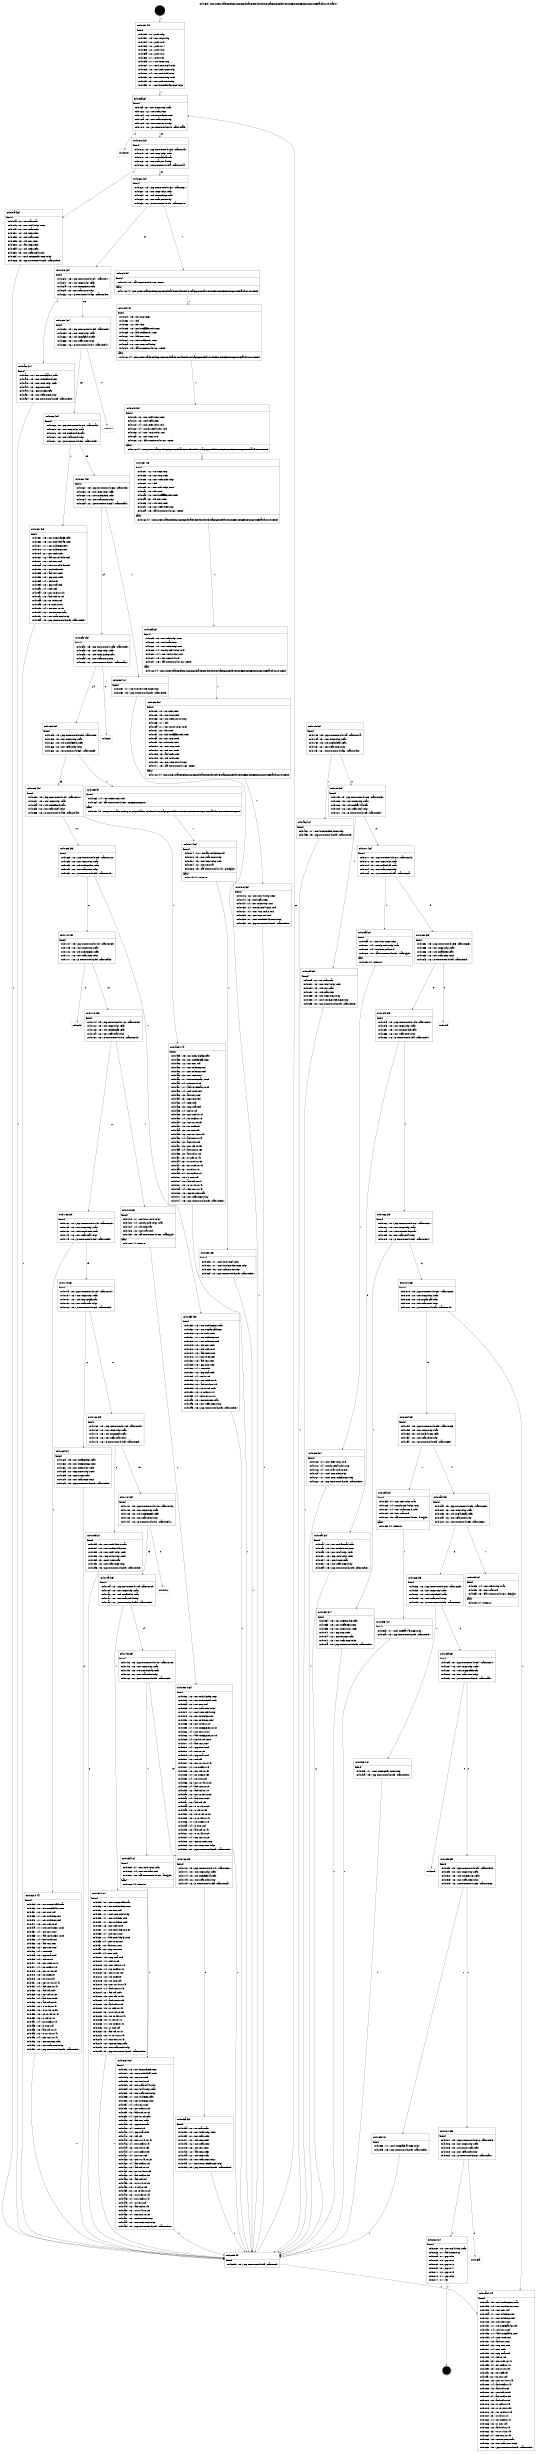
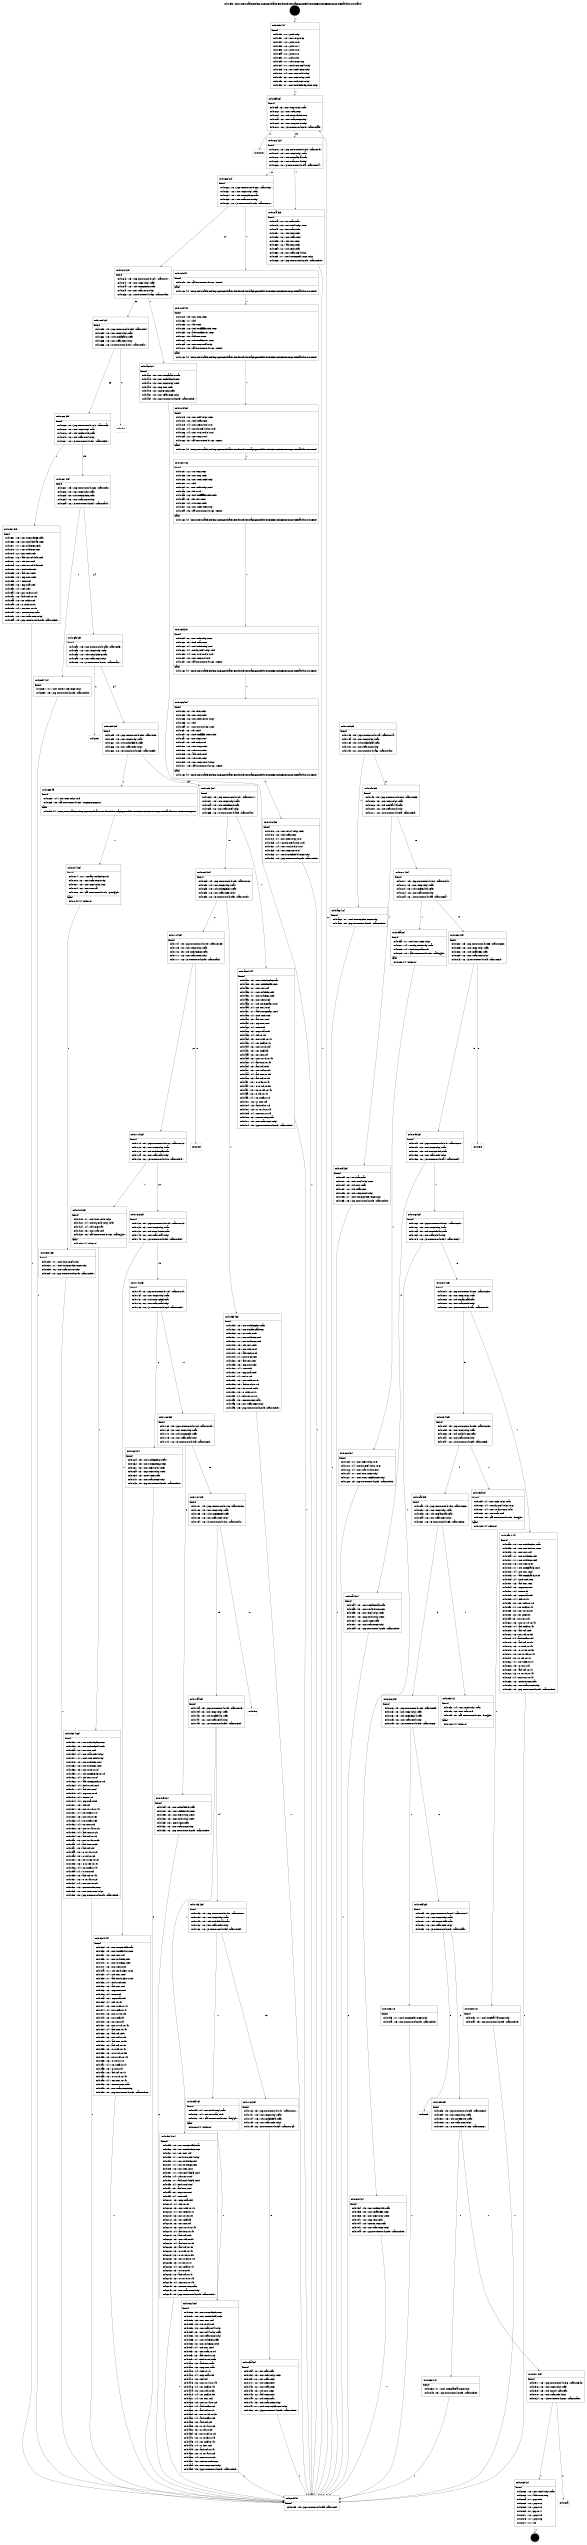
(383, 2279) -> (523, 2168)
